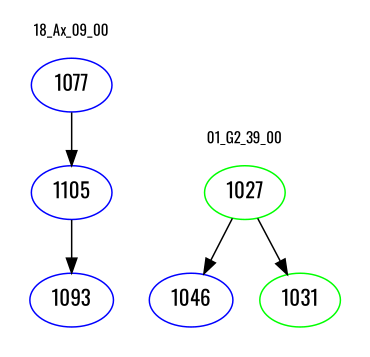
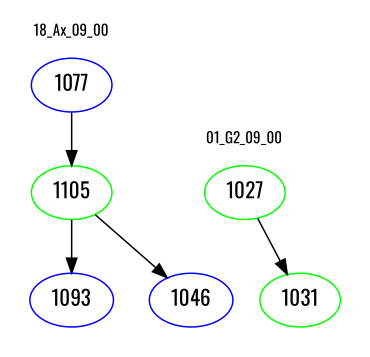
(245, 140) -> (245, 140)
(72, 193) -> (72, 193)
(222, 239) -> (116, 233)
